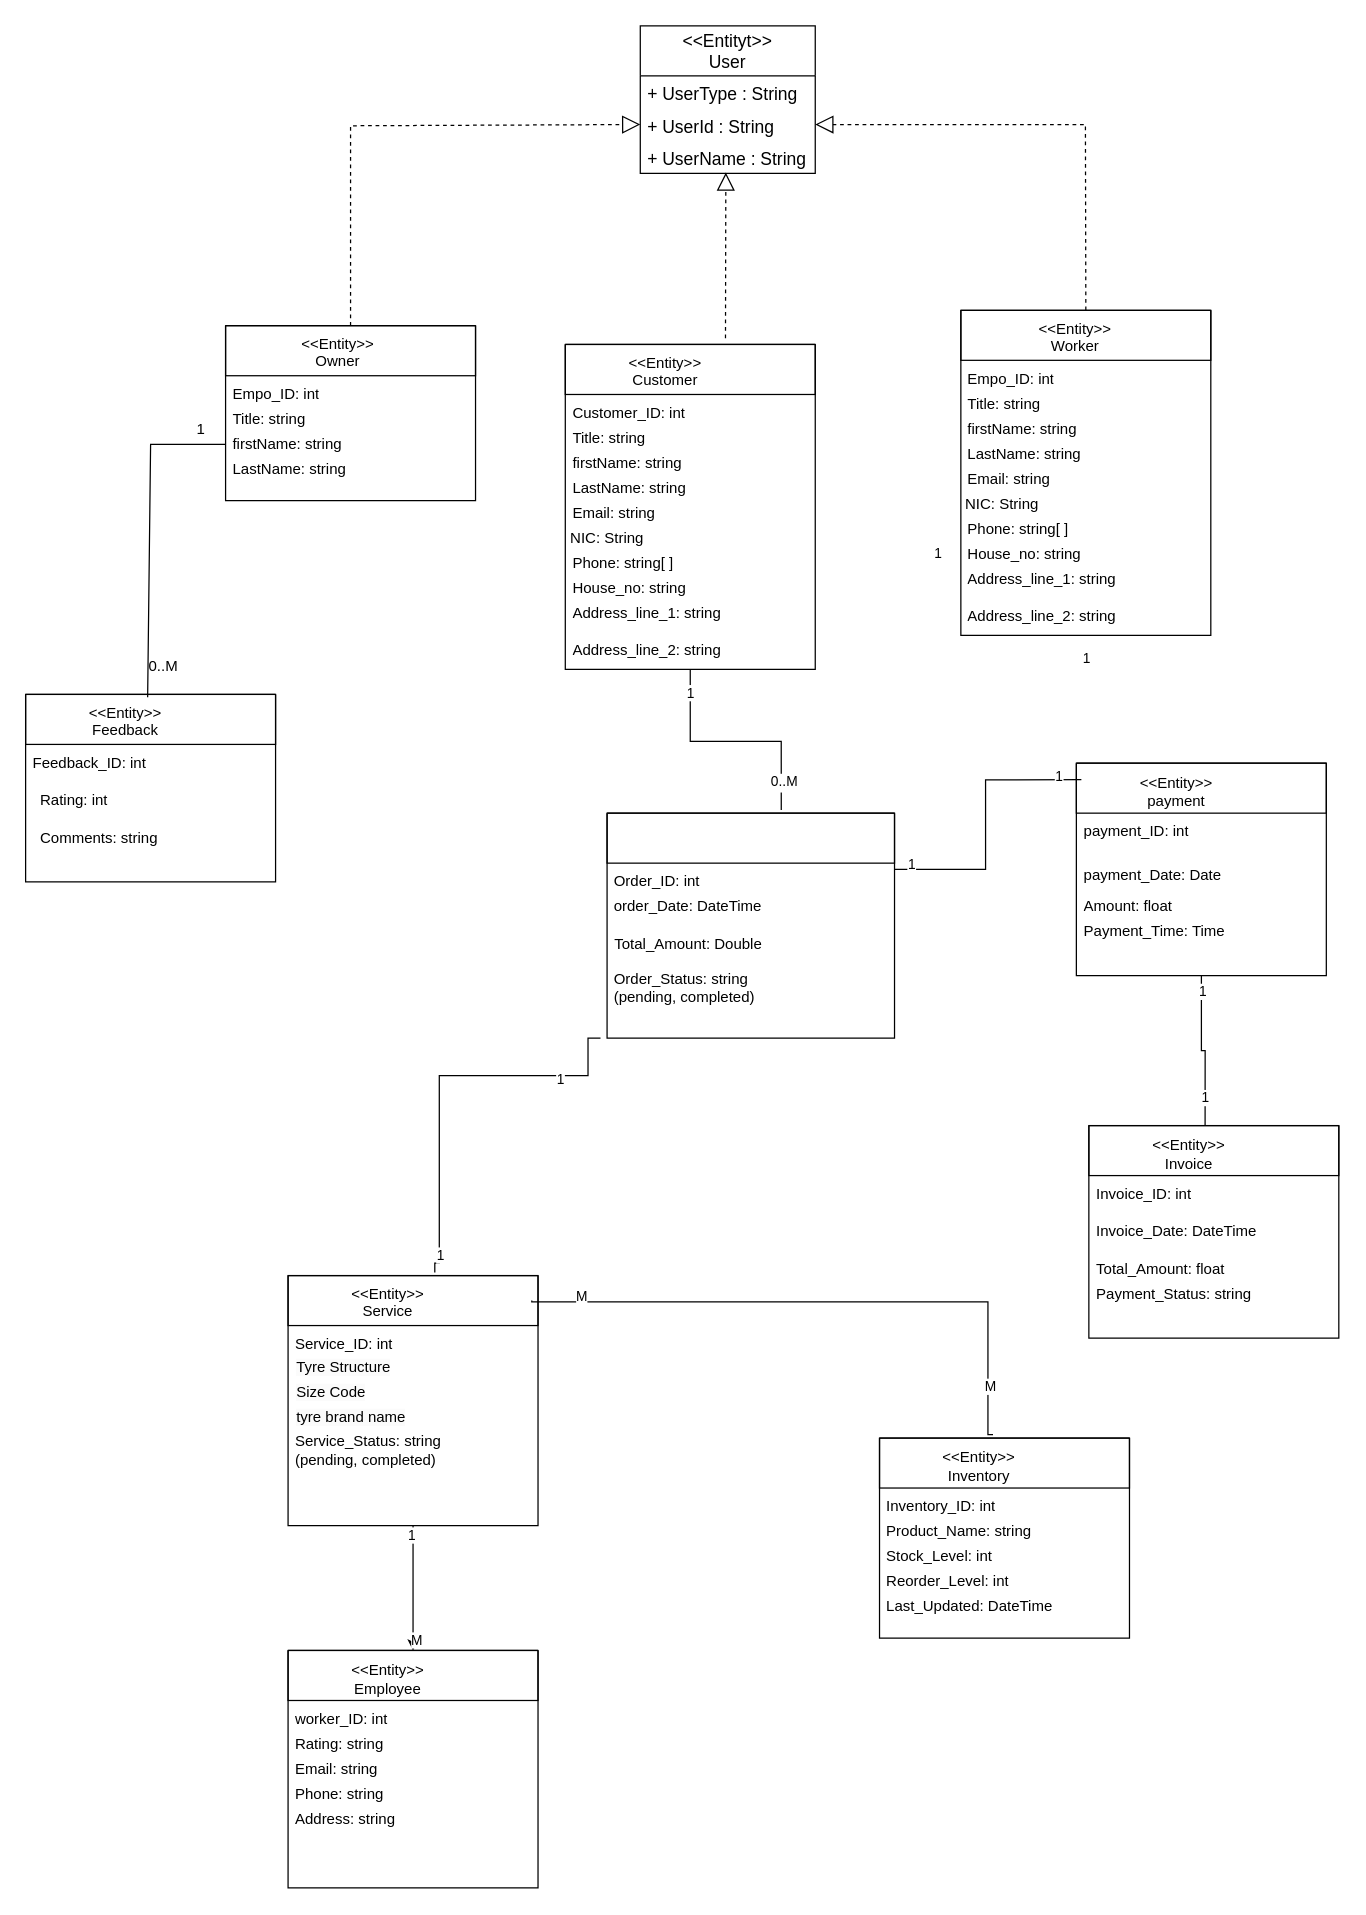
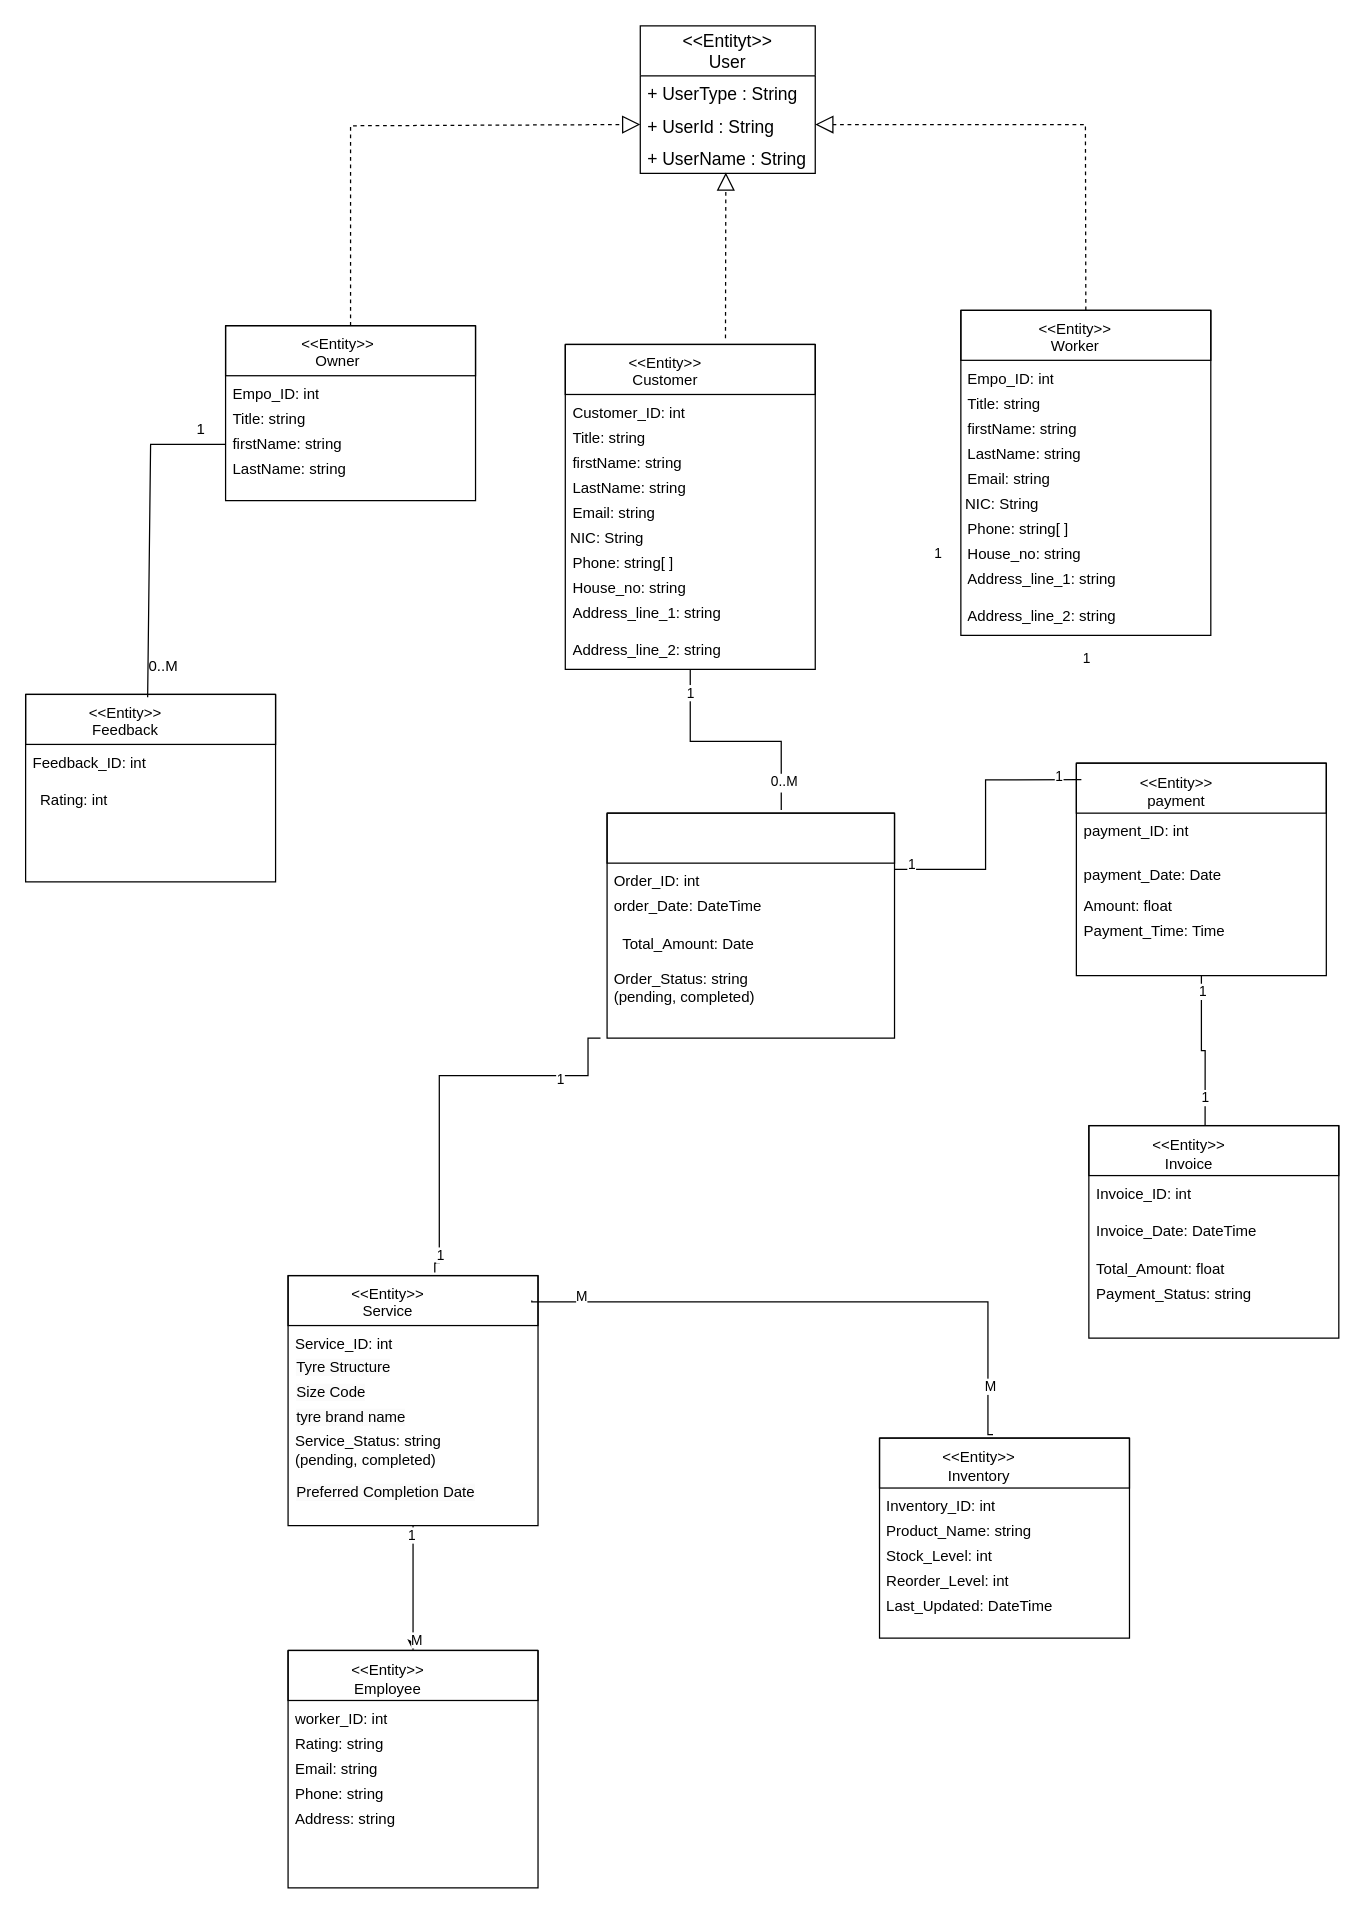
(120, 838) -> none
(689, 944) -> (689, 944)
none -> (407, 1501)
